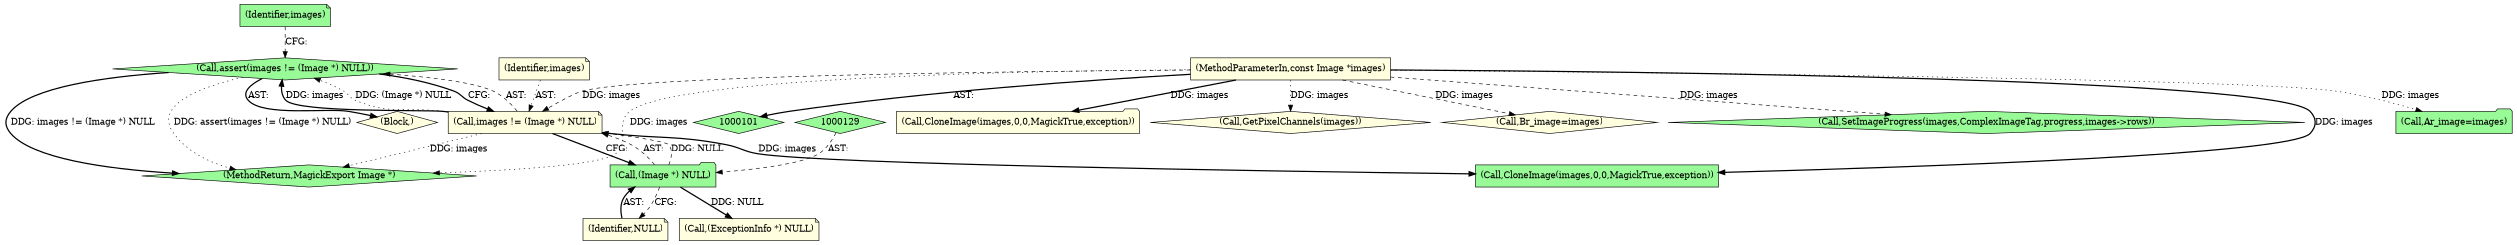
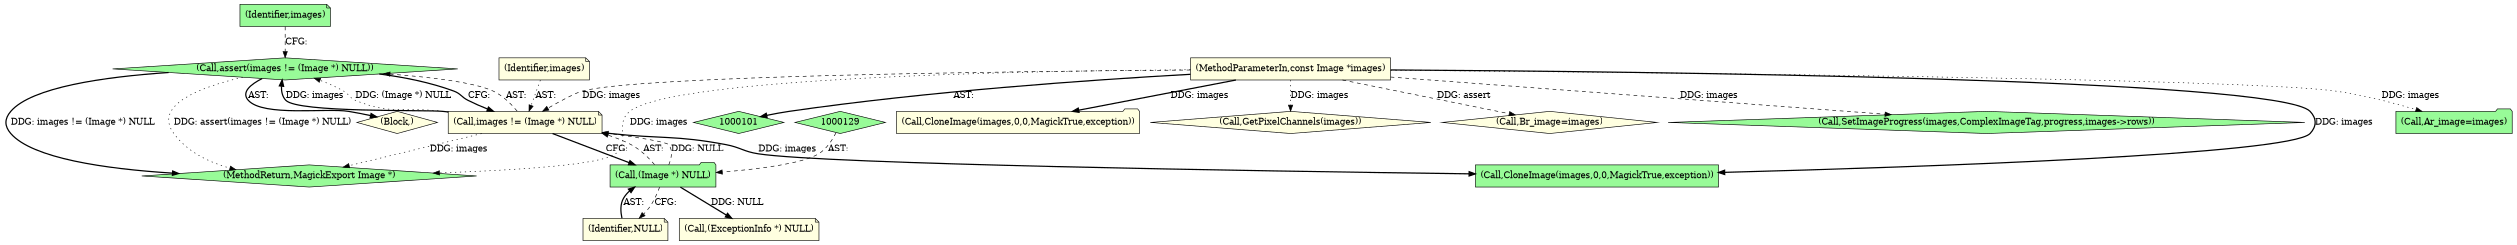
(1464, 96) -> (1464, 96)
